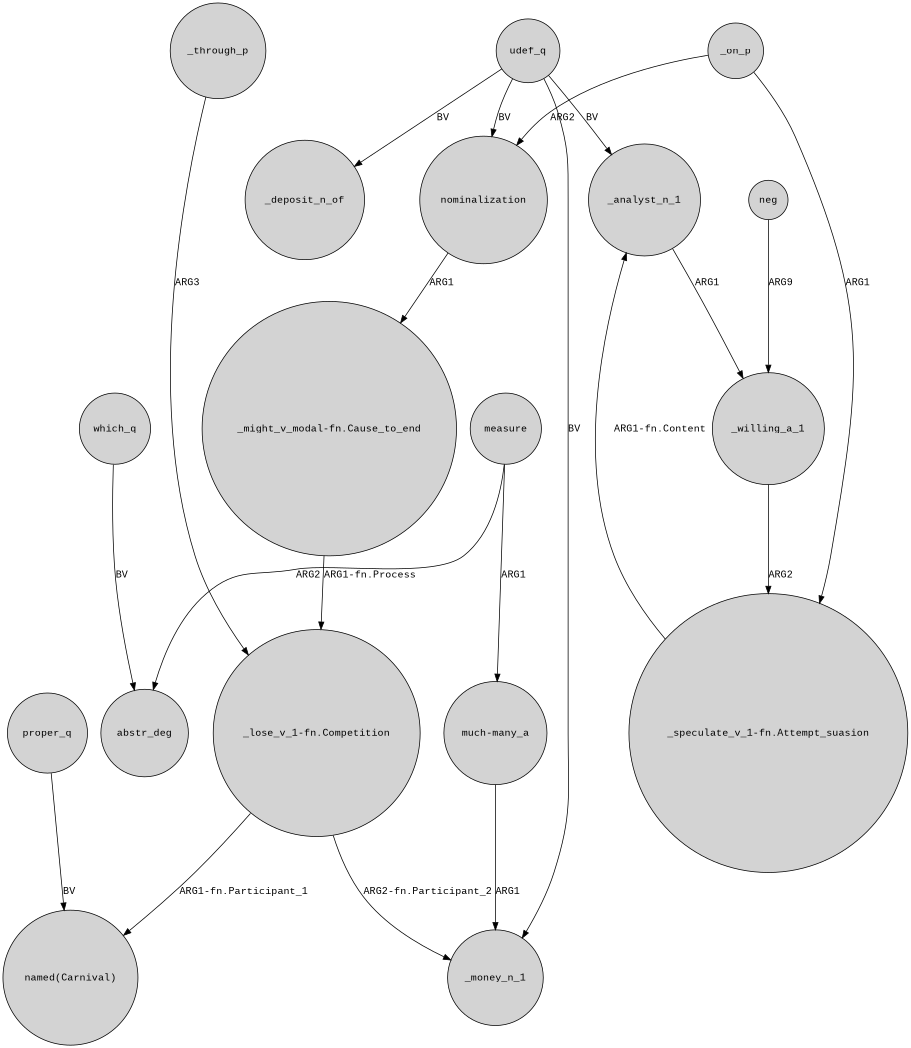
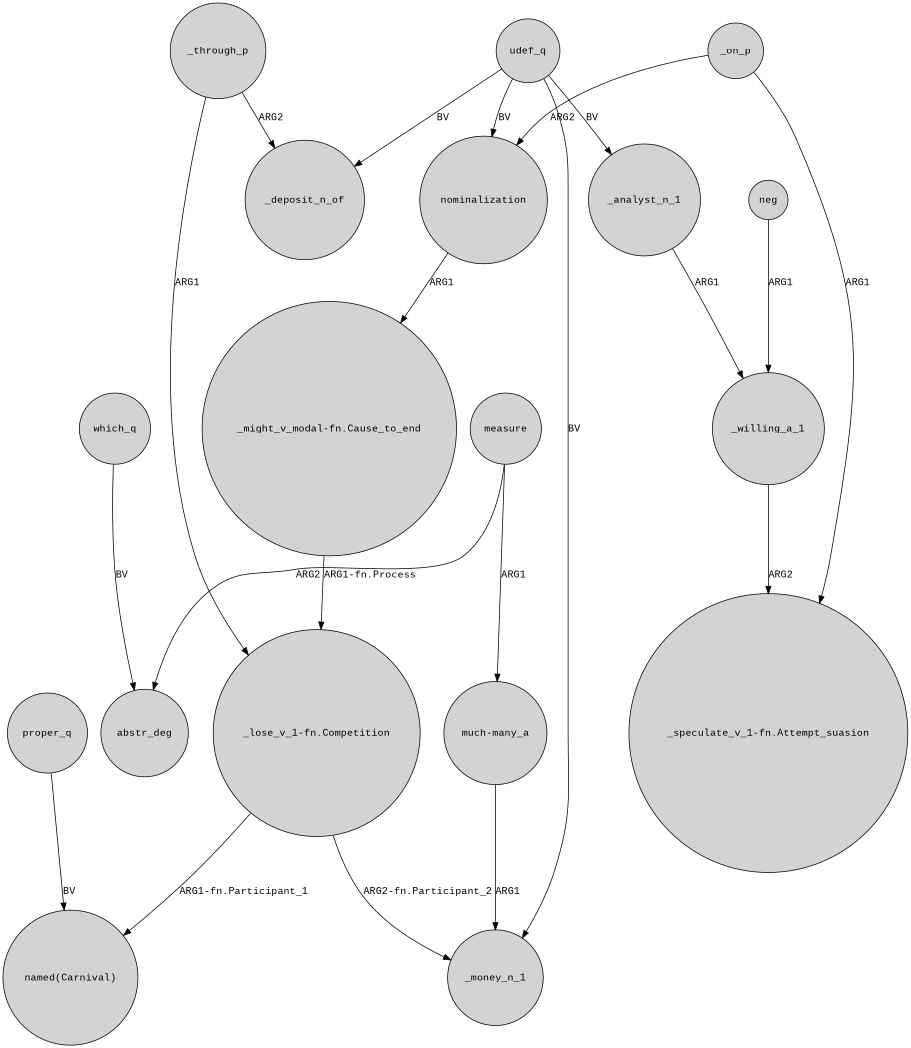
none -> (256, 117)
(188, 283) -> (188, 283)
(781, 283) -> (781, 283)
(596, 457) -> none
